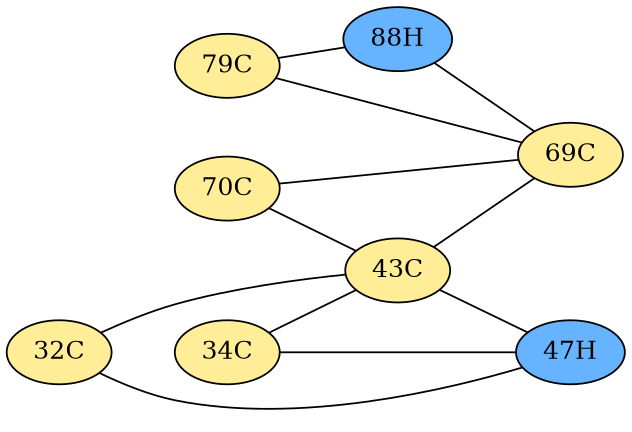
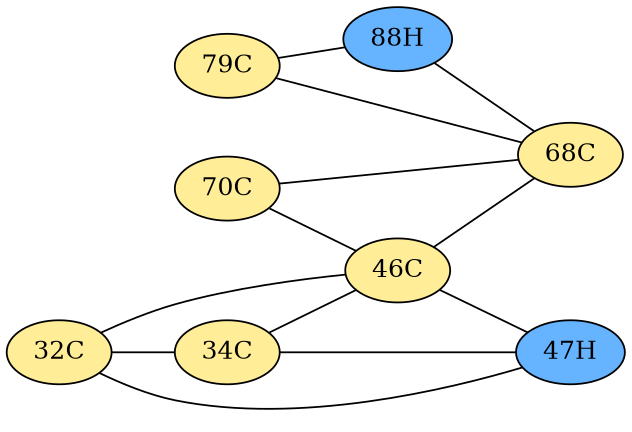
(570, 155) -> (570, 155)
(398, 270) -> (398, 270)
none -> (143, 352)
